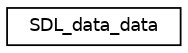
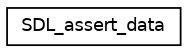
(94, 27) -> (94, 27)
